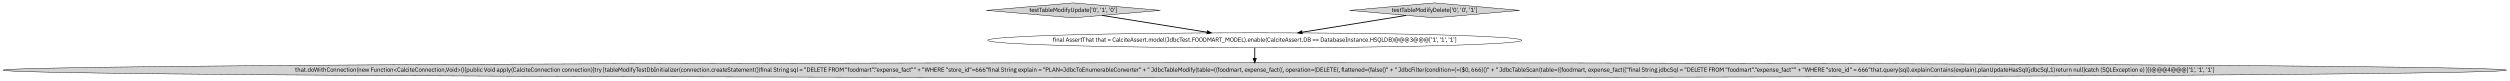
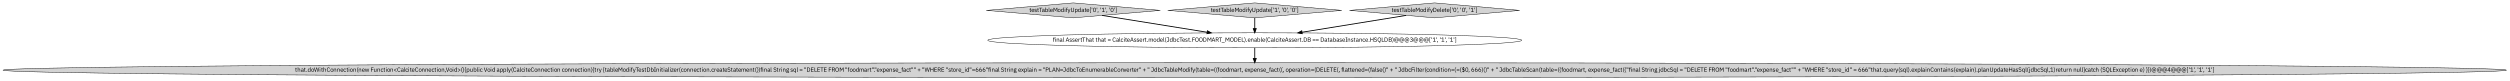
none -> (1255, 10)
